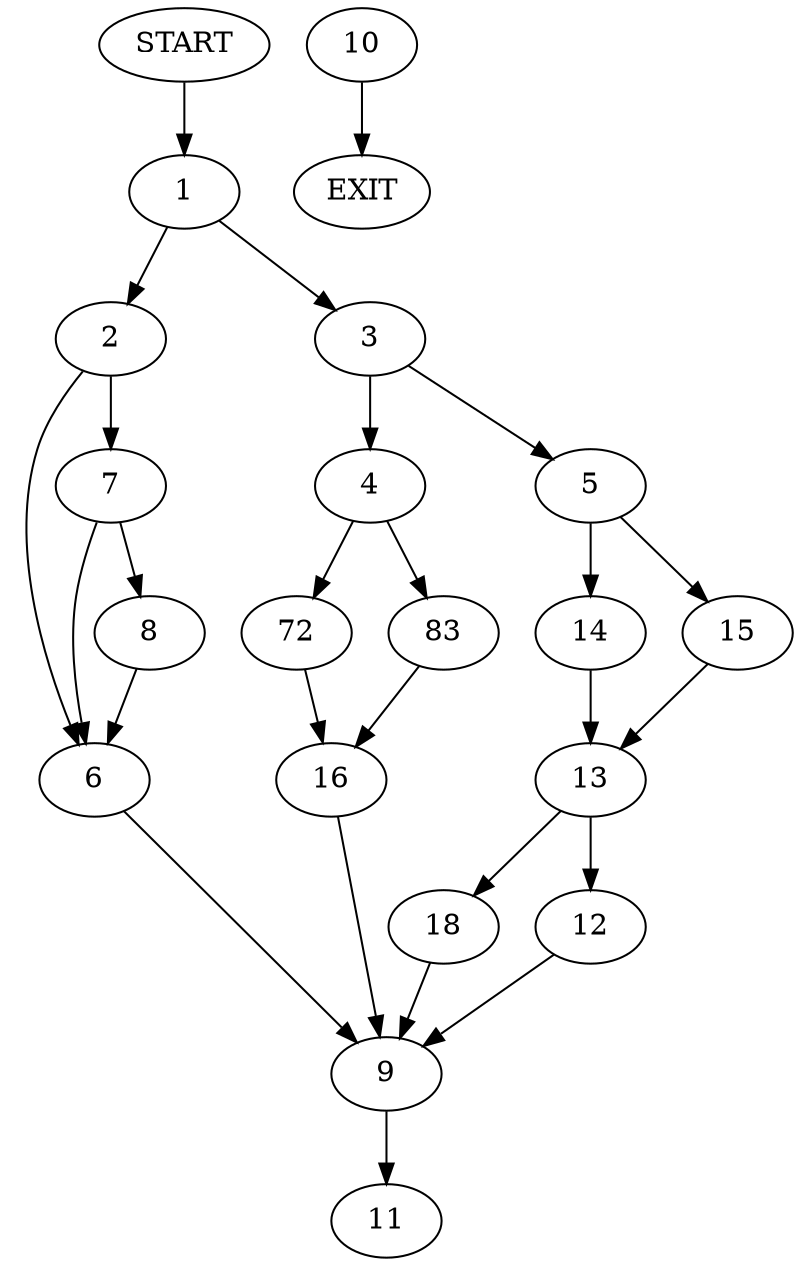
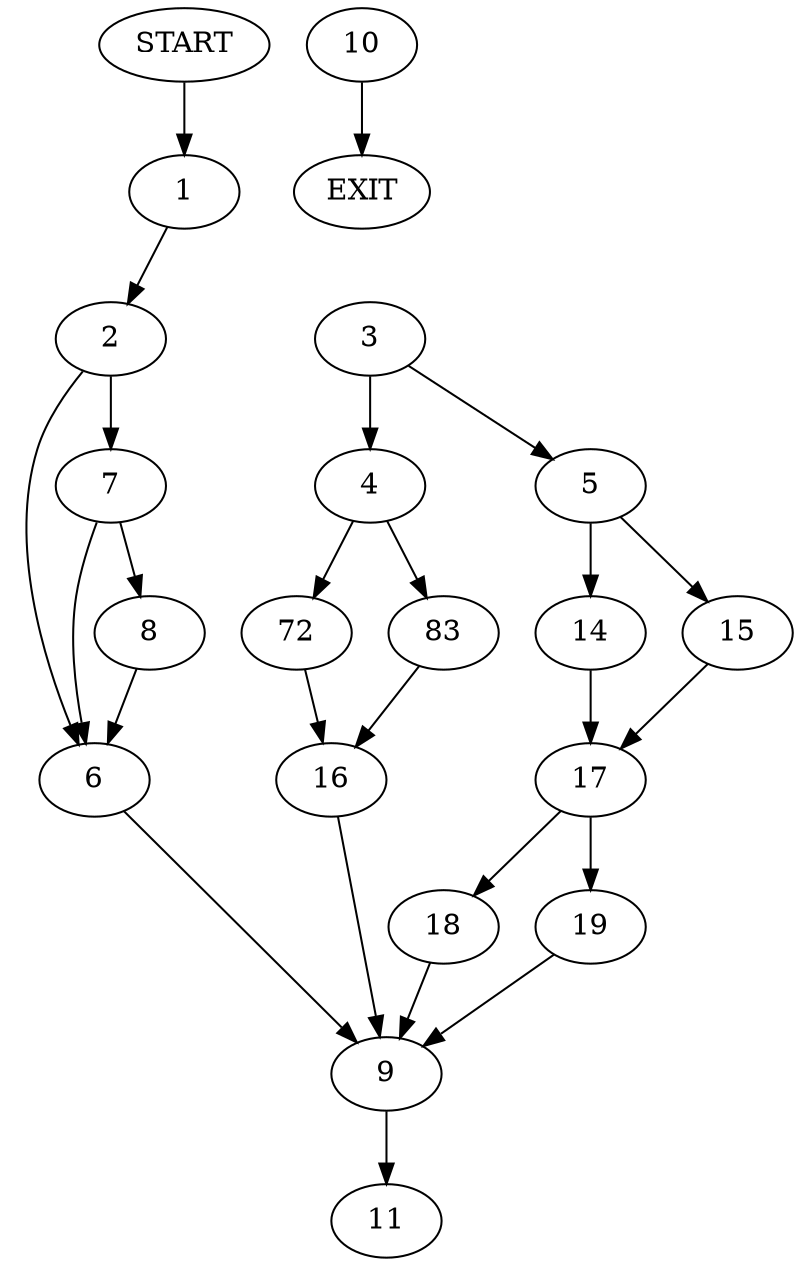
(269, 259) -> none
(591, 780) -> (591, 780)
(591, 927) -> (591, 927)
